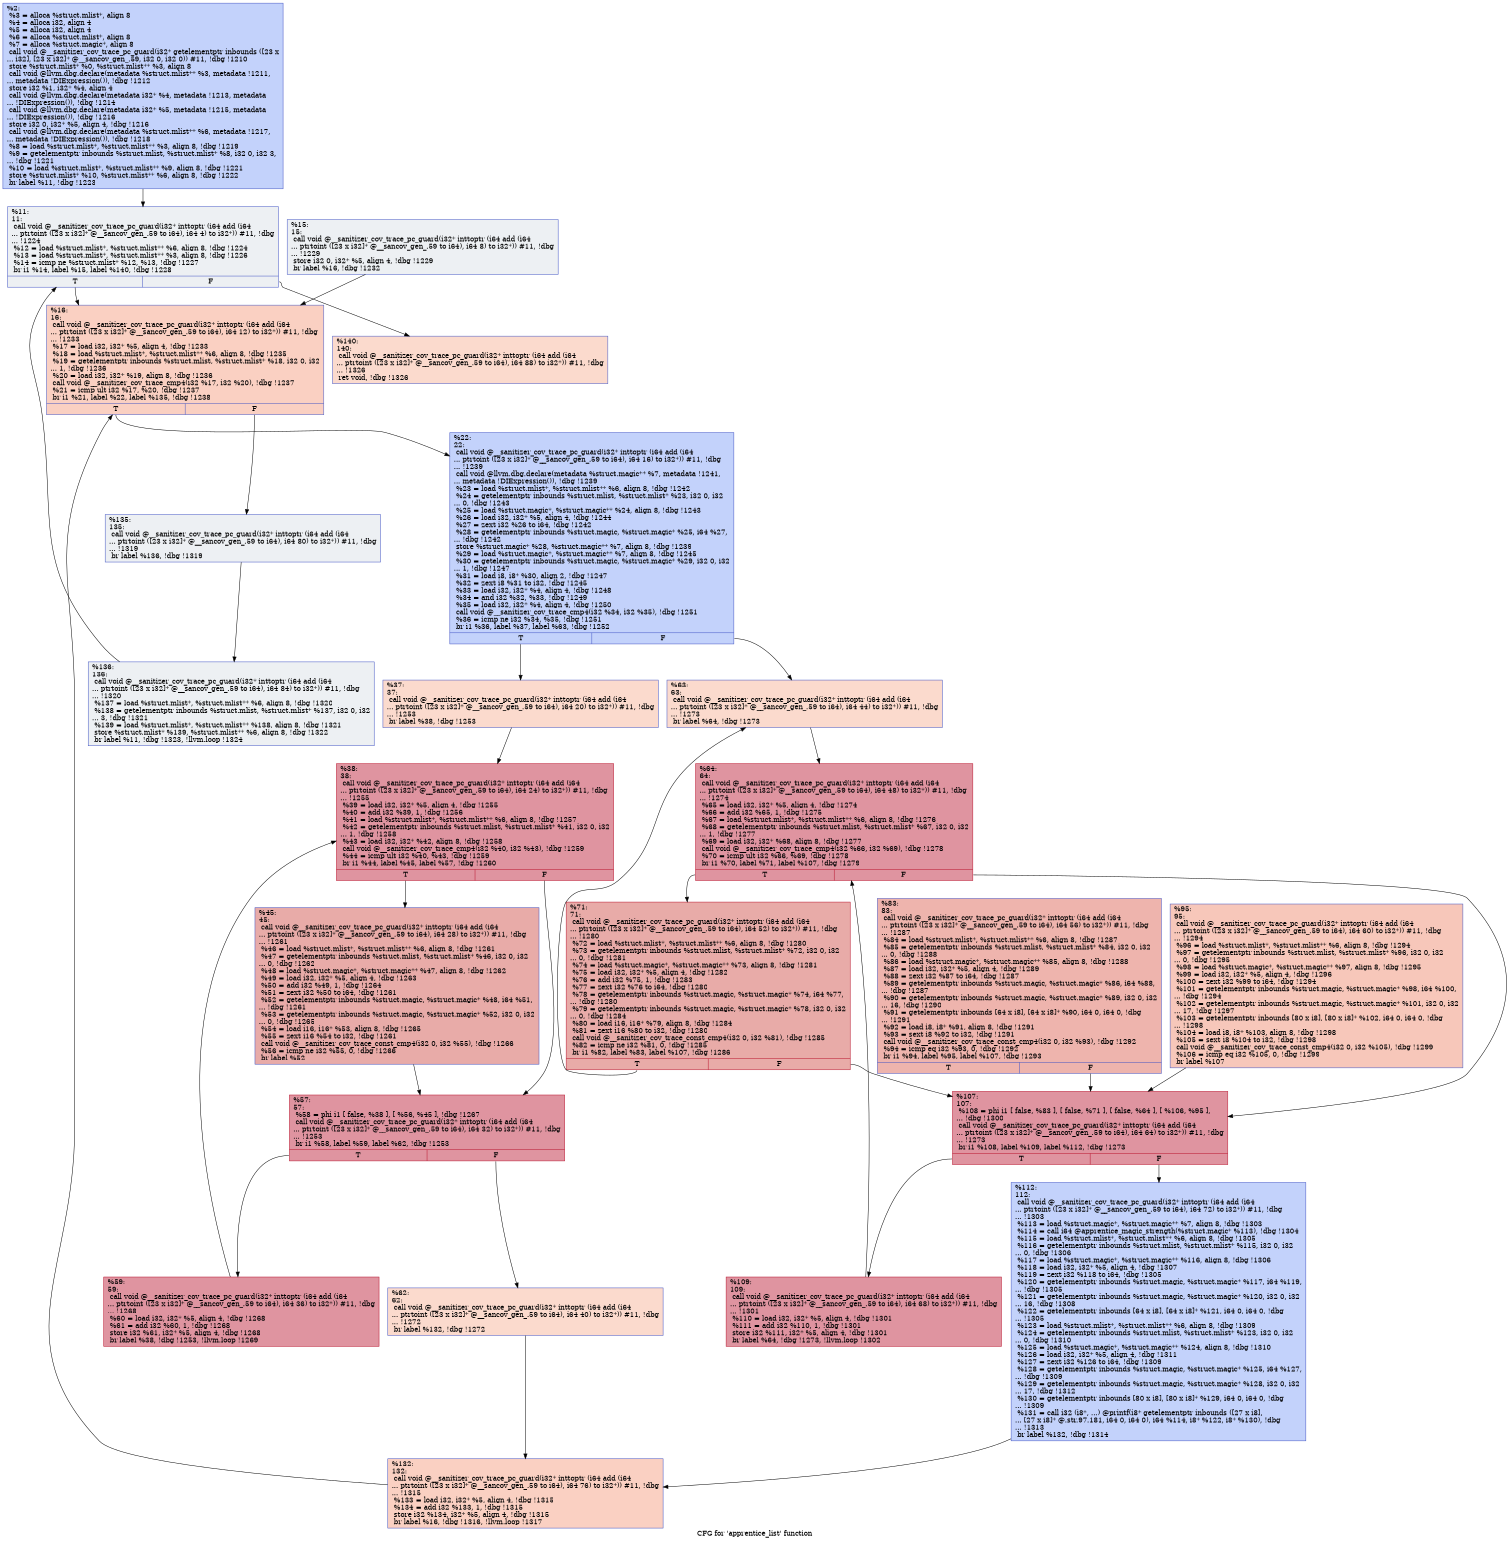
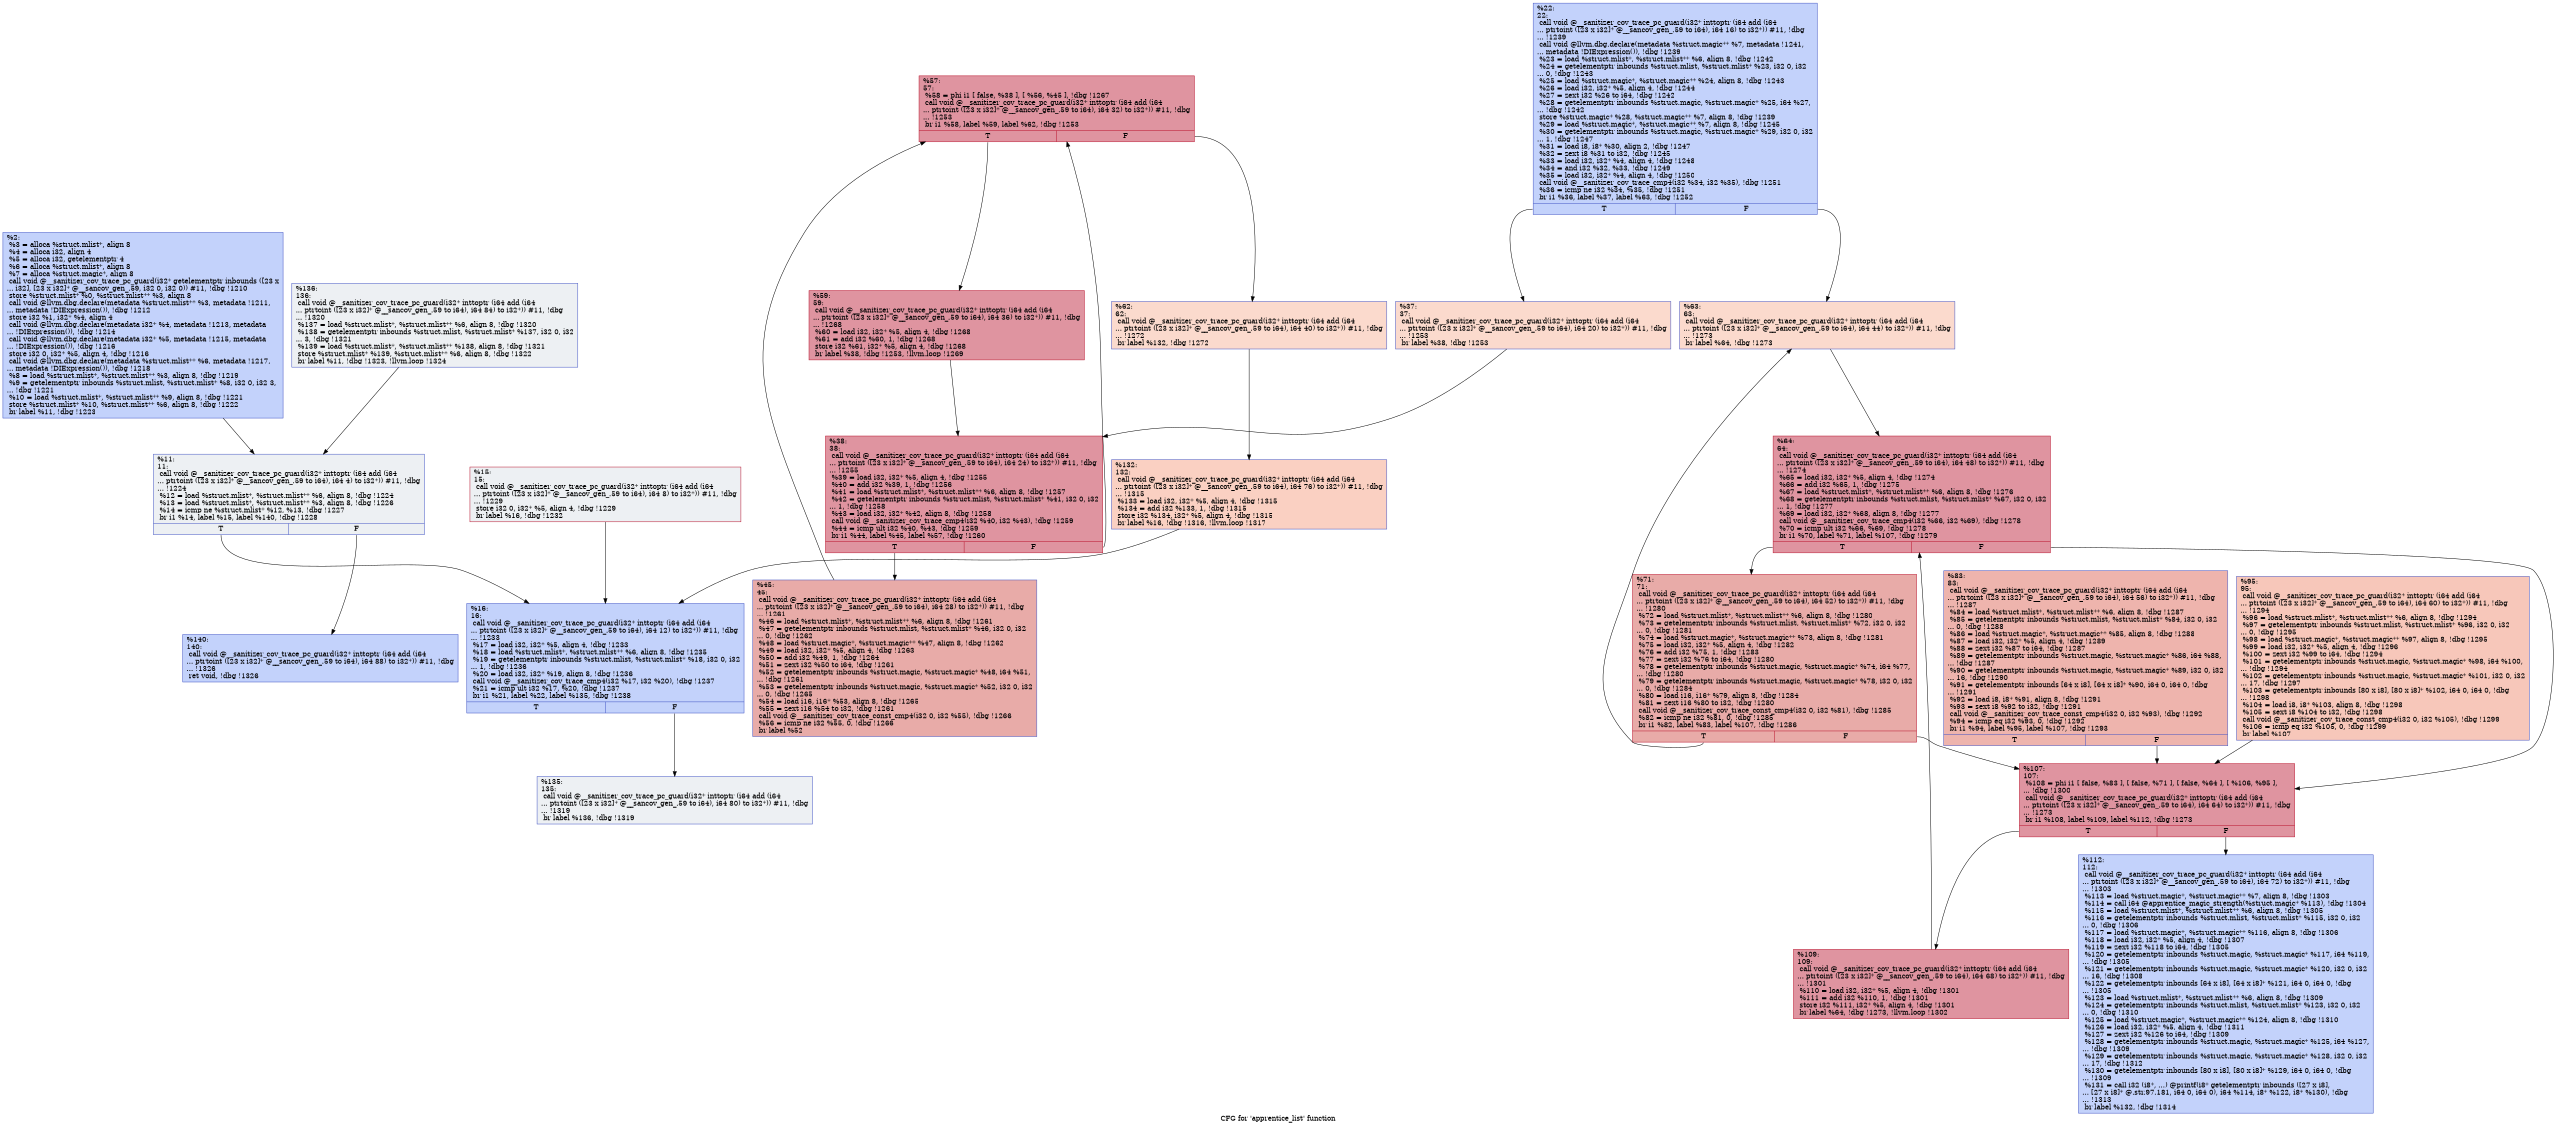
(49, 30) -> (65, 260)
(423, 247) -> (605, 494)
(185, 360) -> (605, 658)
(470, 360) -> (320, 658)
(281, 431) -> none
(238, 610) -> none
(841, 1473) -> none
